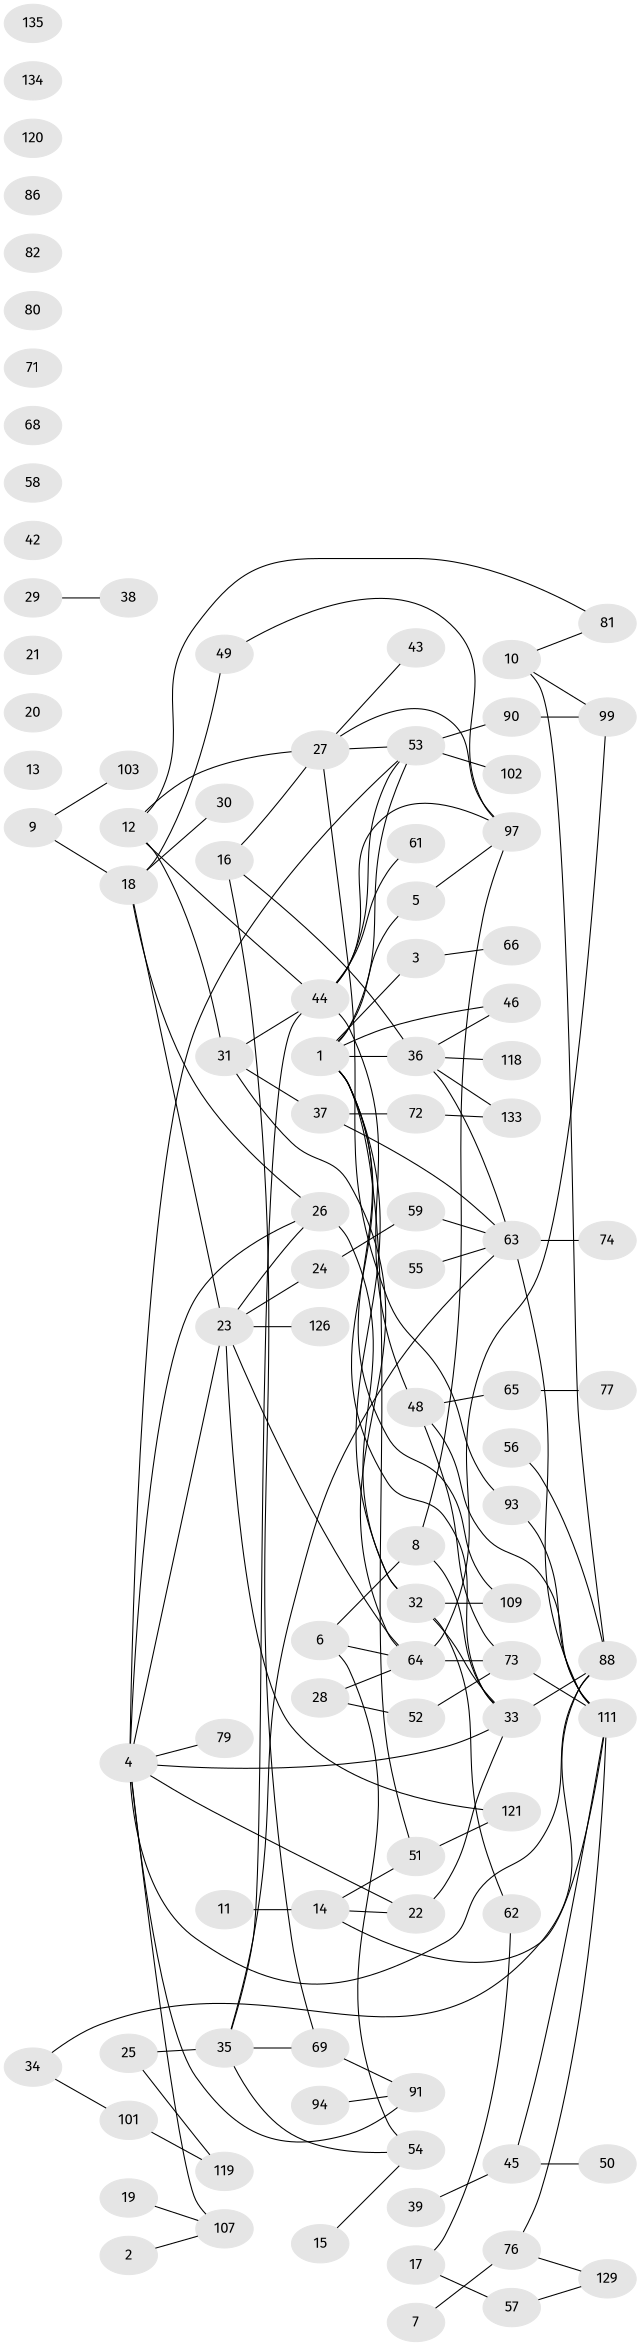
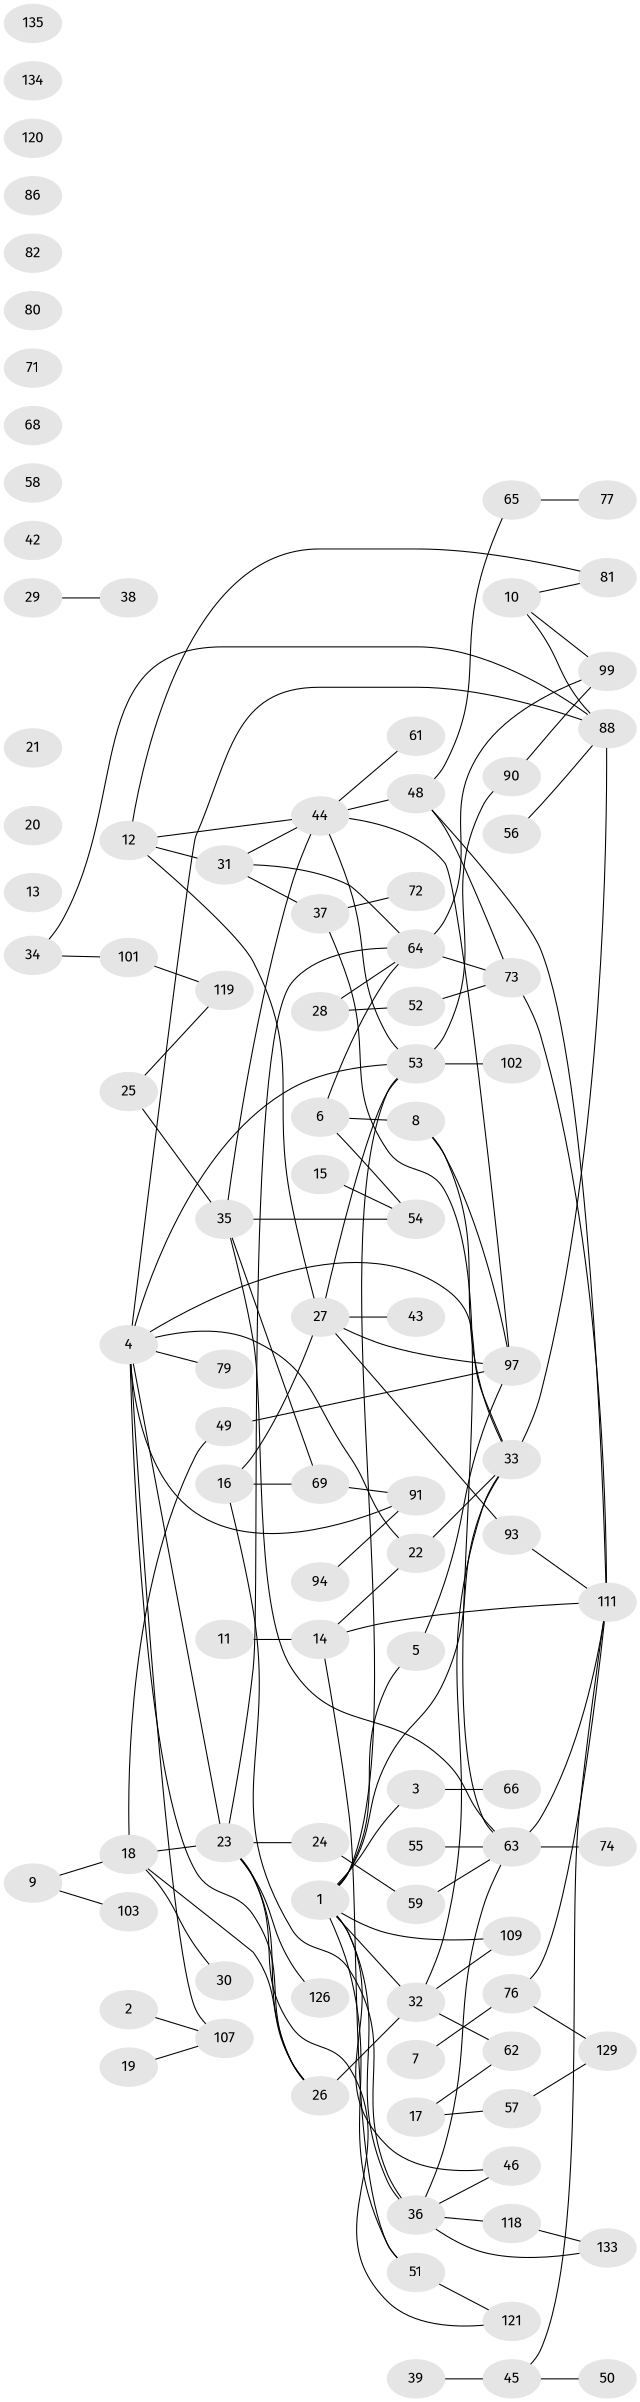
(471, 1116) -> (559, 2236)
